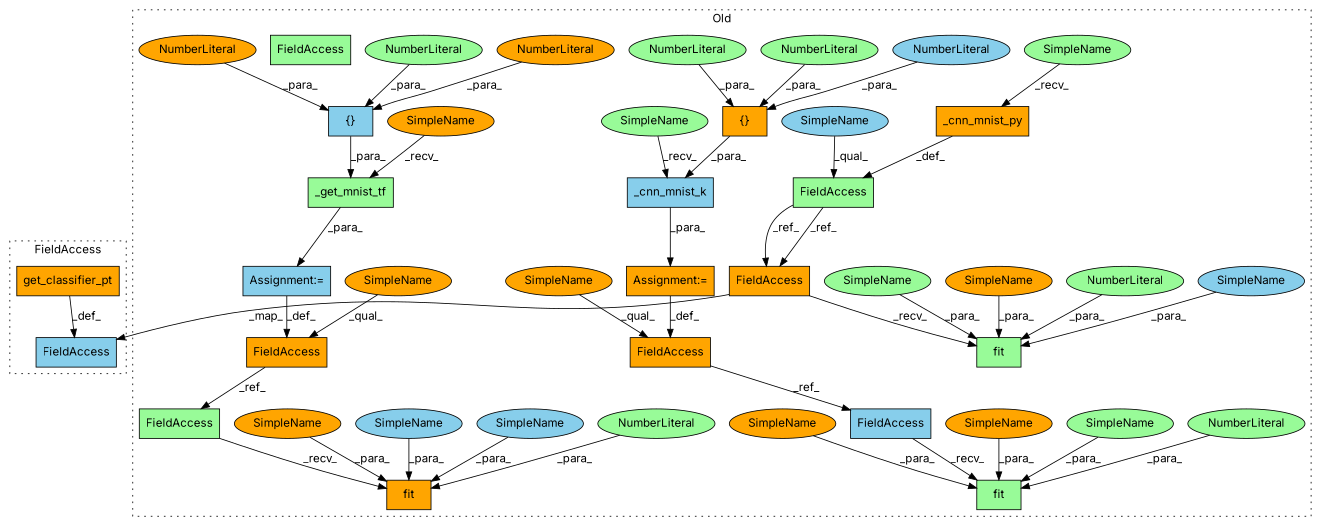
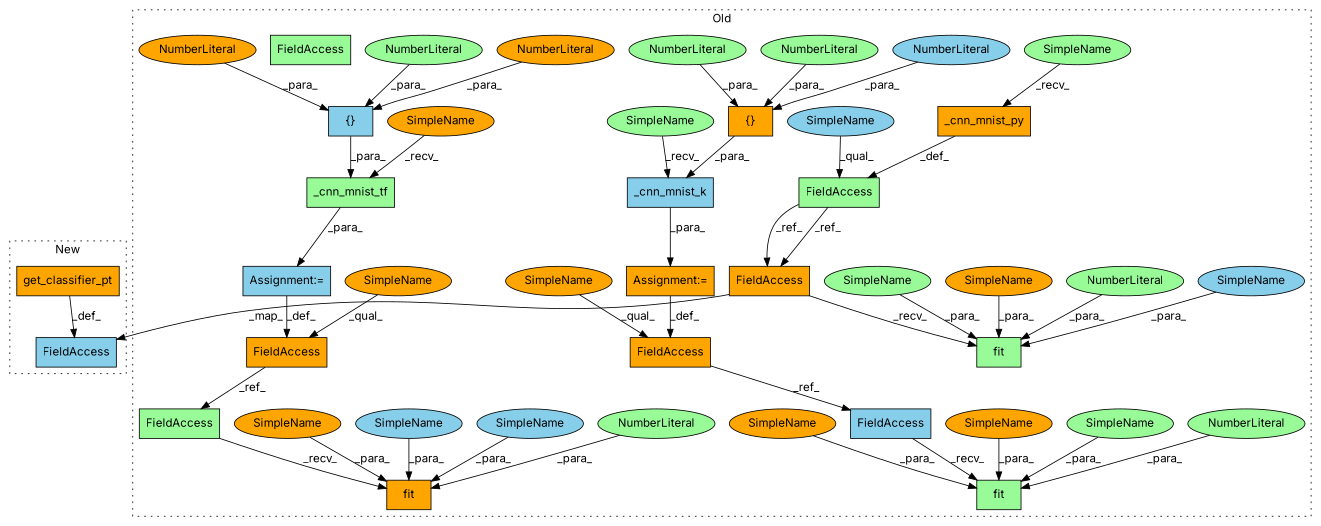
(351, 193) -> (351, 193)
(68, 250) -> (68, 250)
